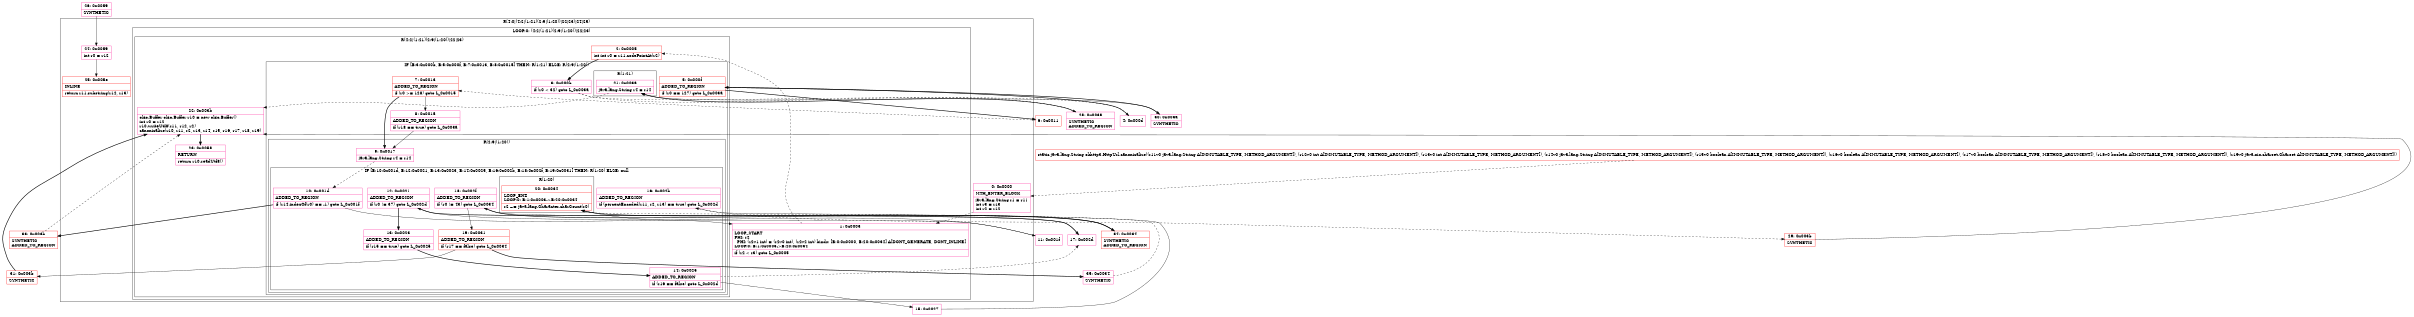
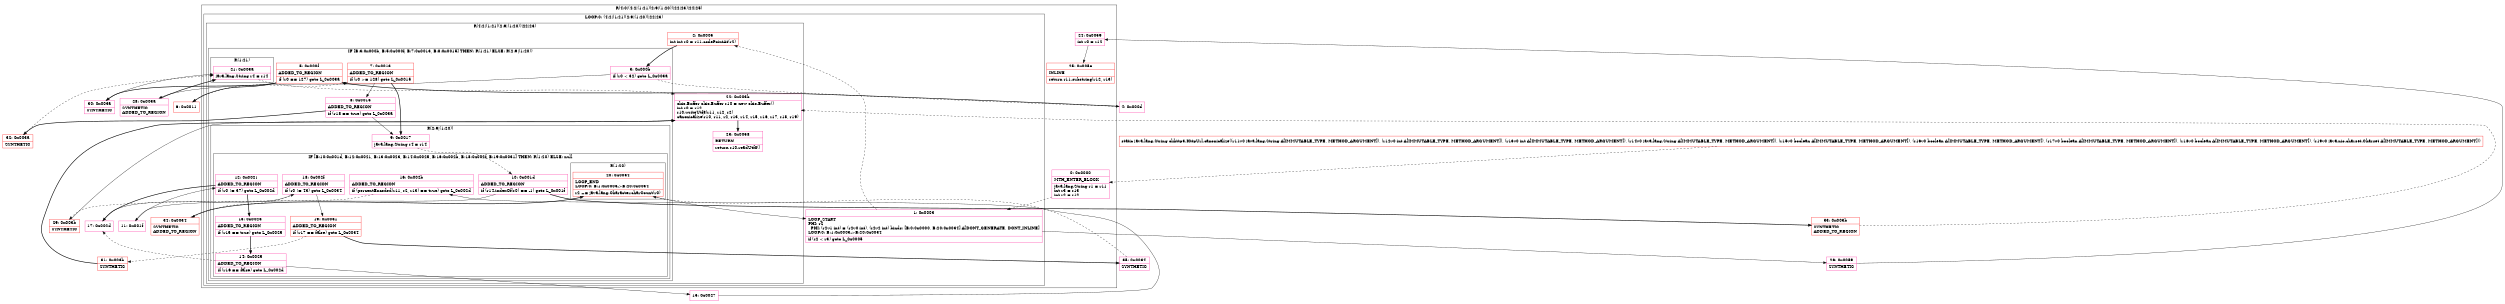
(826, 99) -> (386, 84)
none -> (18, 141)
(657, 218) -> (244, 204)
none -> (1433, 247)
(248, 268) -> (219, 252)
